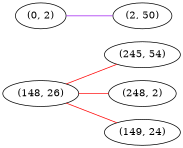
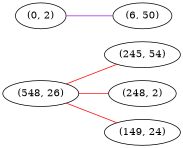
(142, 16) -> (142, 16)
(41, 94) -> (41, 94)
